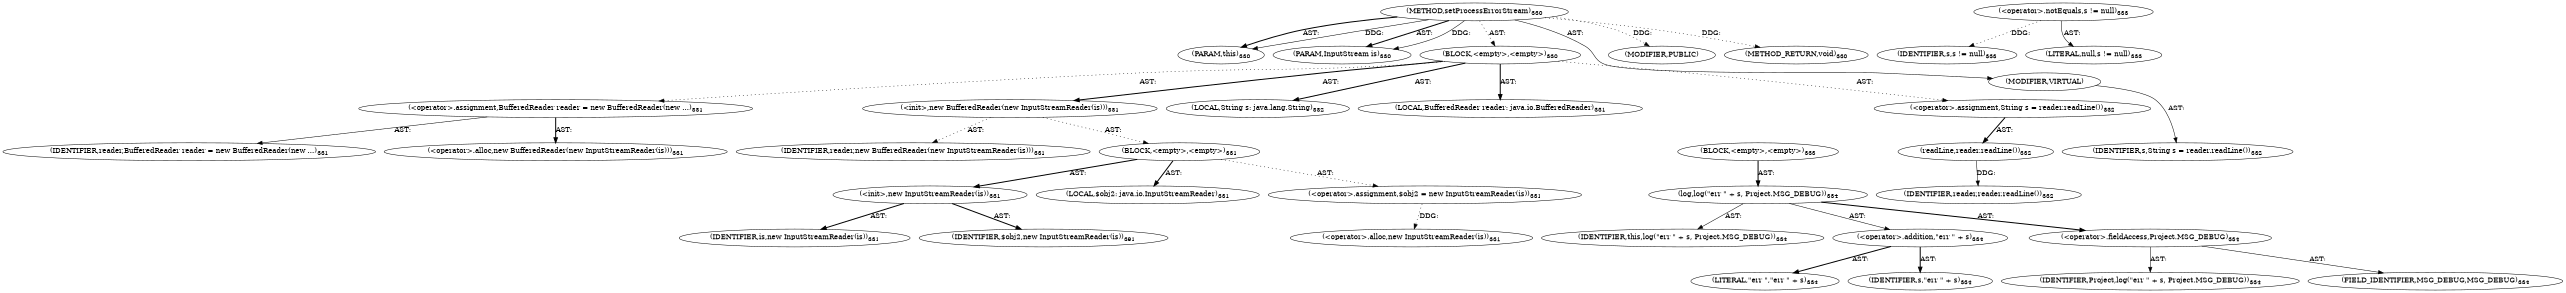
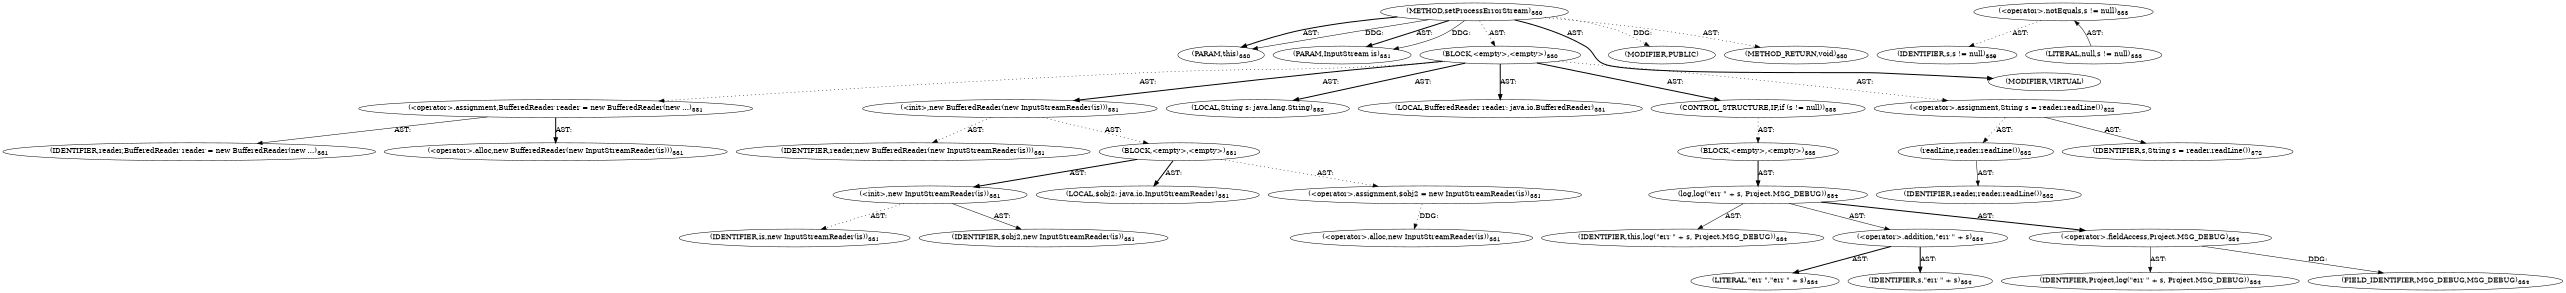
(1712, 33) -> (1712, 33)
(2022, 33) -> (2022, 33)
(2062, 33) -> (2086, 34)
(1385, 54) -> (1385, 54)
(1991, 54) -> (1991, 54)
(1745, 72) -> (1745, 72)
(2147, 96) -> (2093, 130)
(2109, 108) -> (2109, 108)
none -> (1758, 109)
(1996, 128) -> (1996, 128)
(2257, 151) -> (2257, 151)
(1987, 173) -> (1987, 173)
(984, 215) -> (984, 215)
(865, 216) -> (865, 216)
(1130, 237) -> (1130, 237)
(2319, 260) -> (2319, 260)
